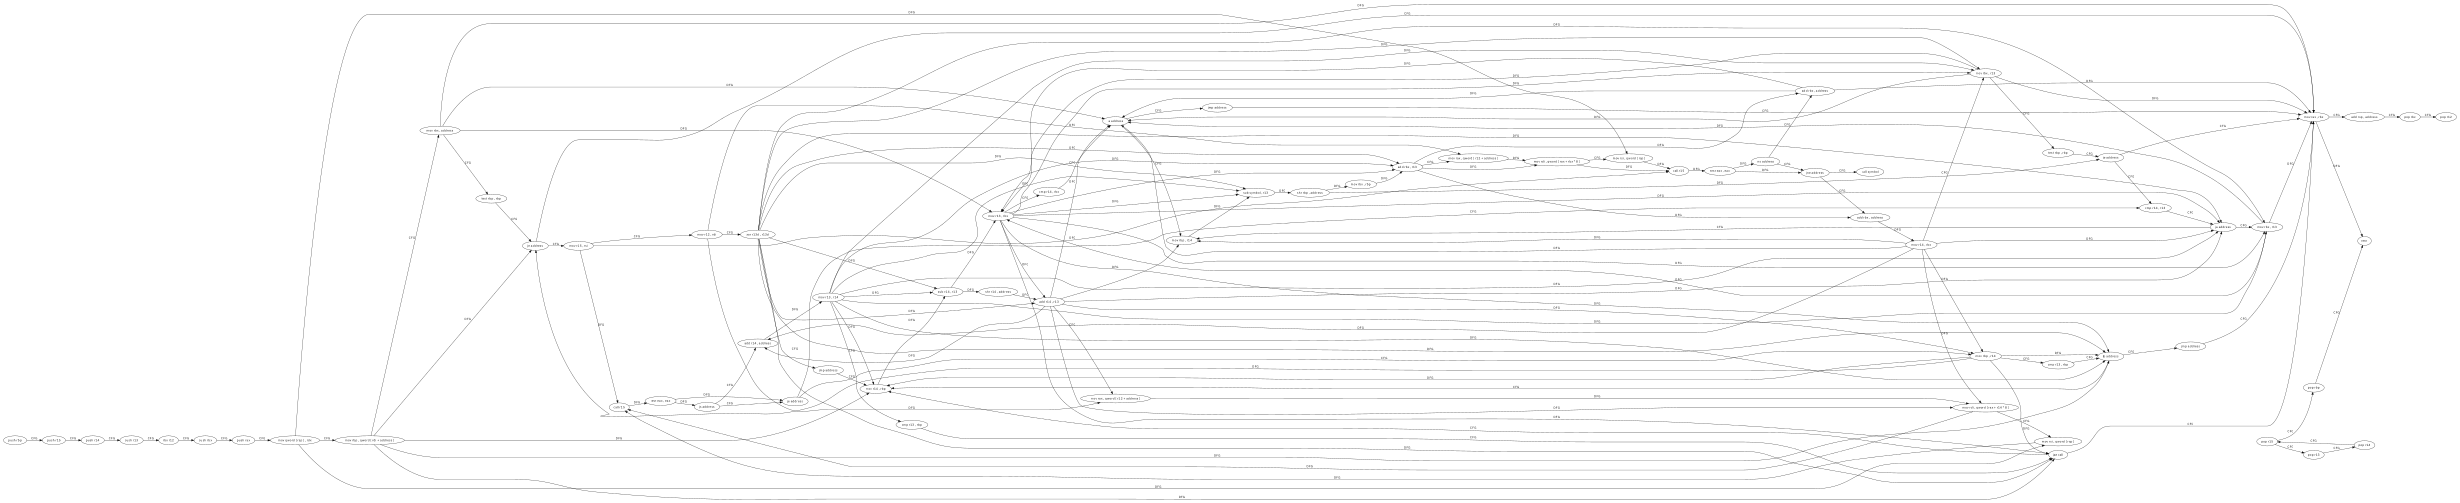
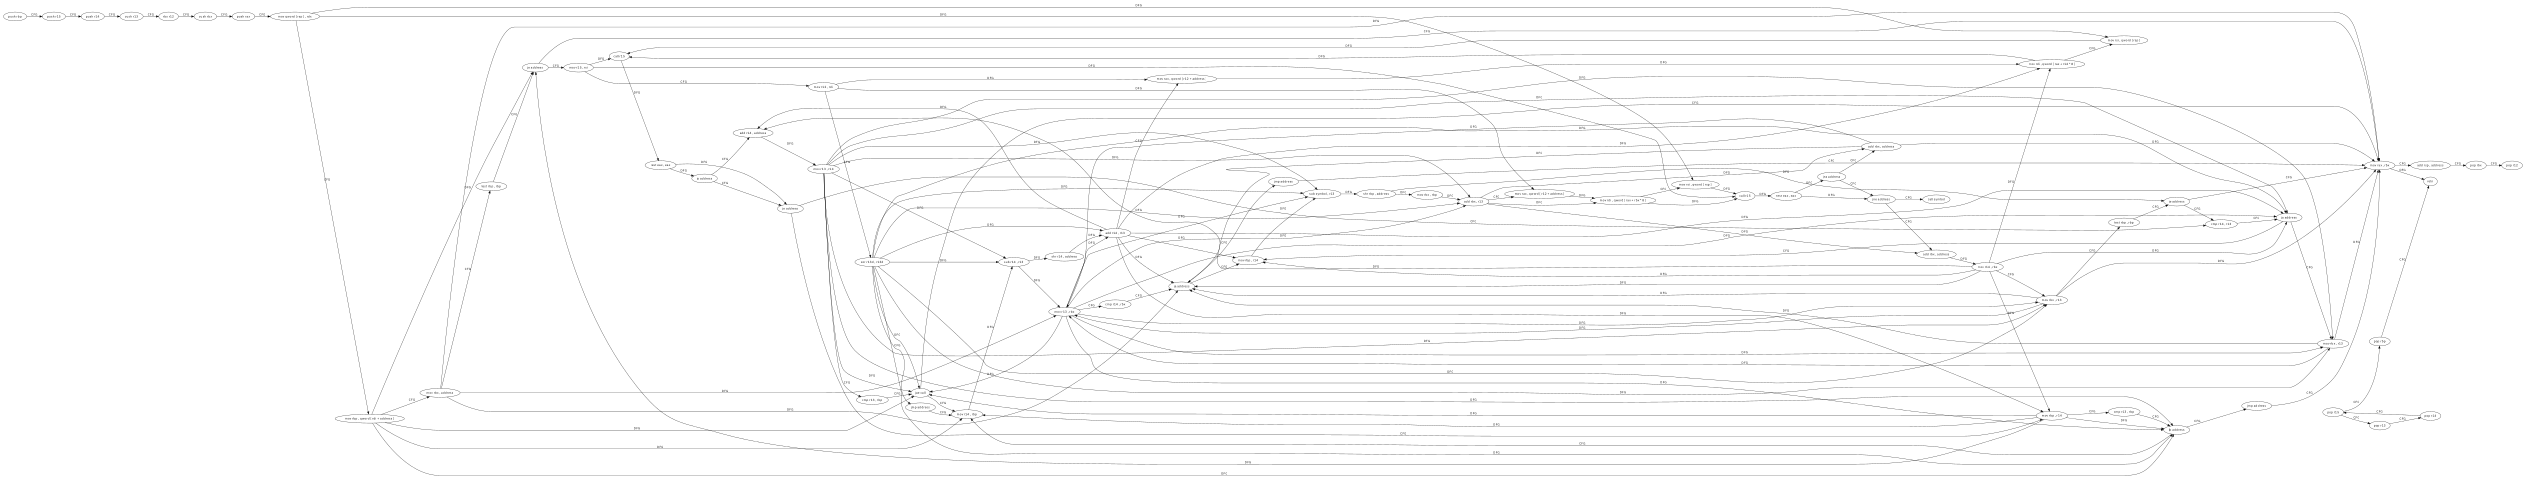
(855, 340) -> (837, 347)
